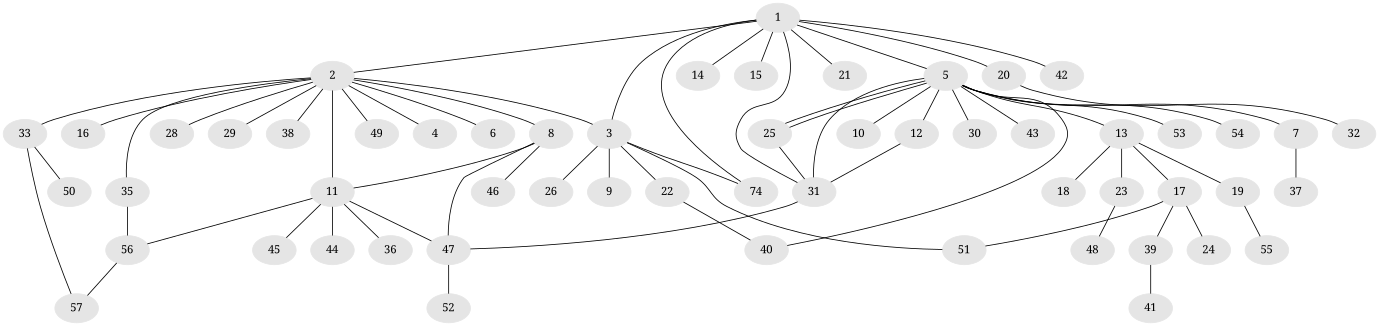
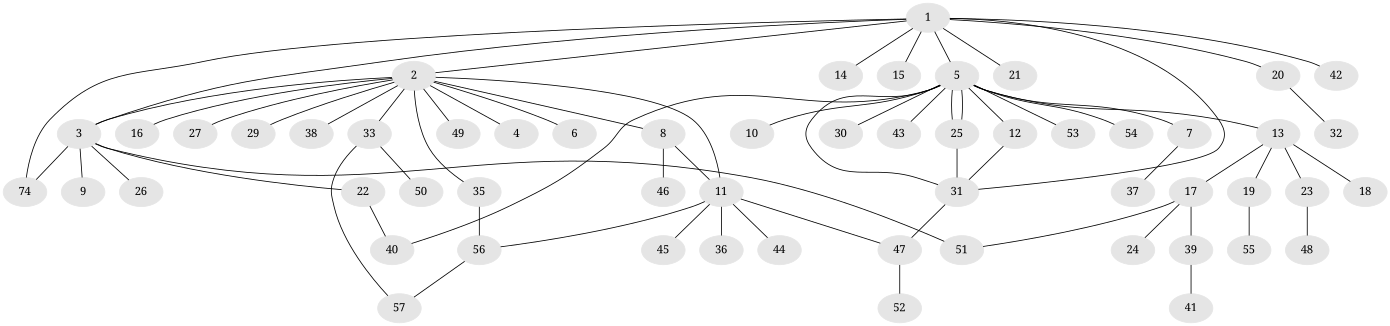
(172, 134) -> (195, 134)
(471, 173) -> none
